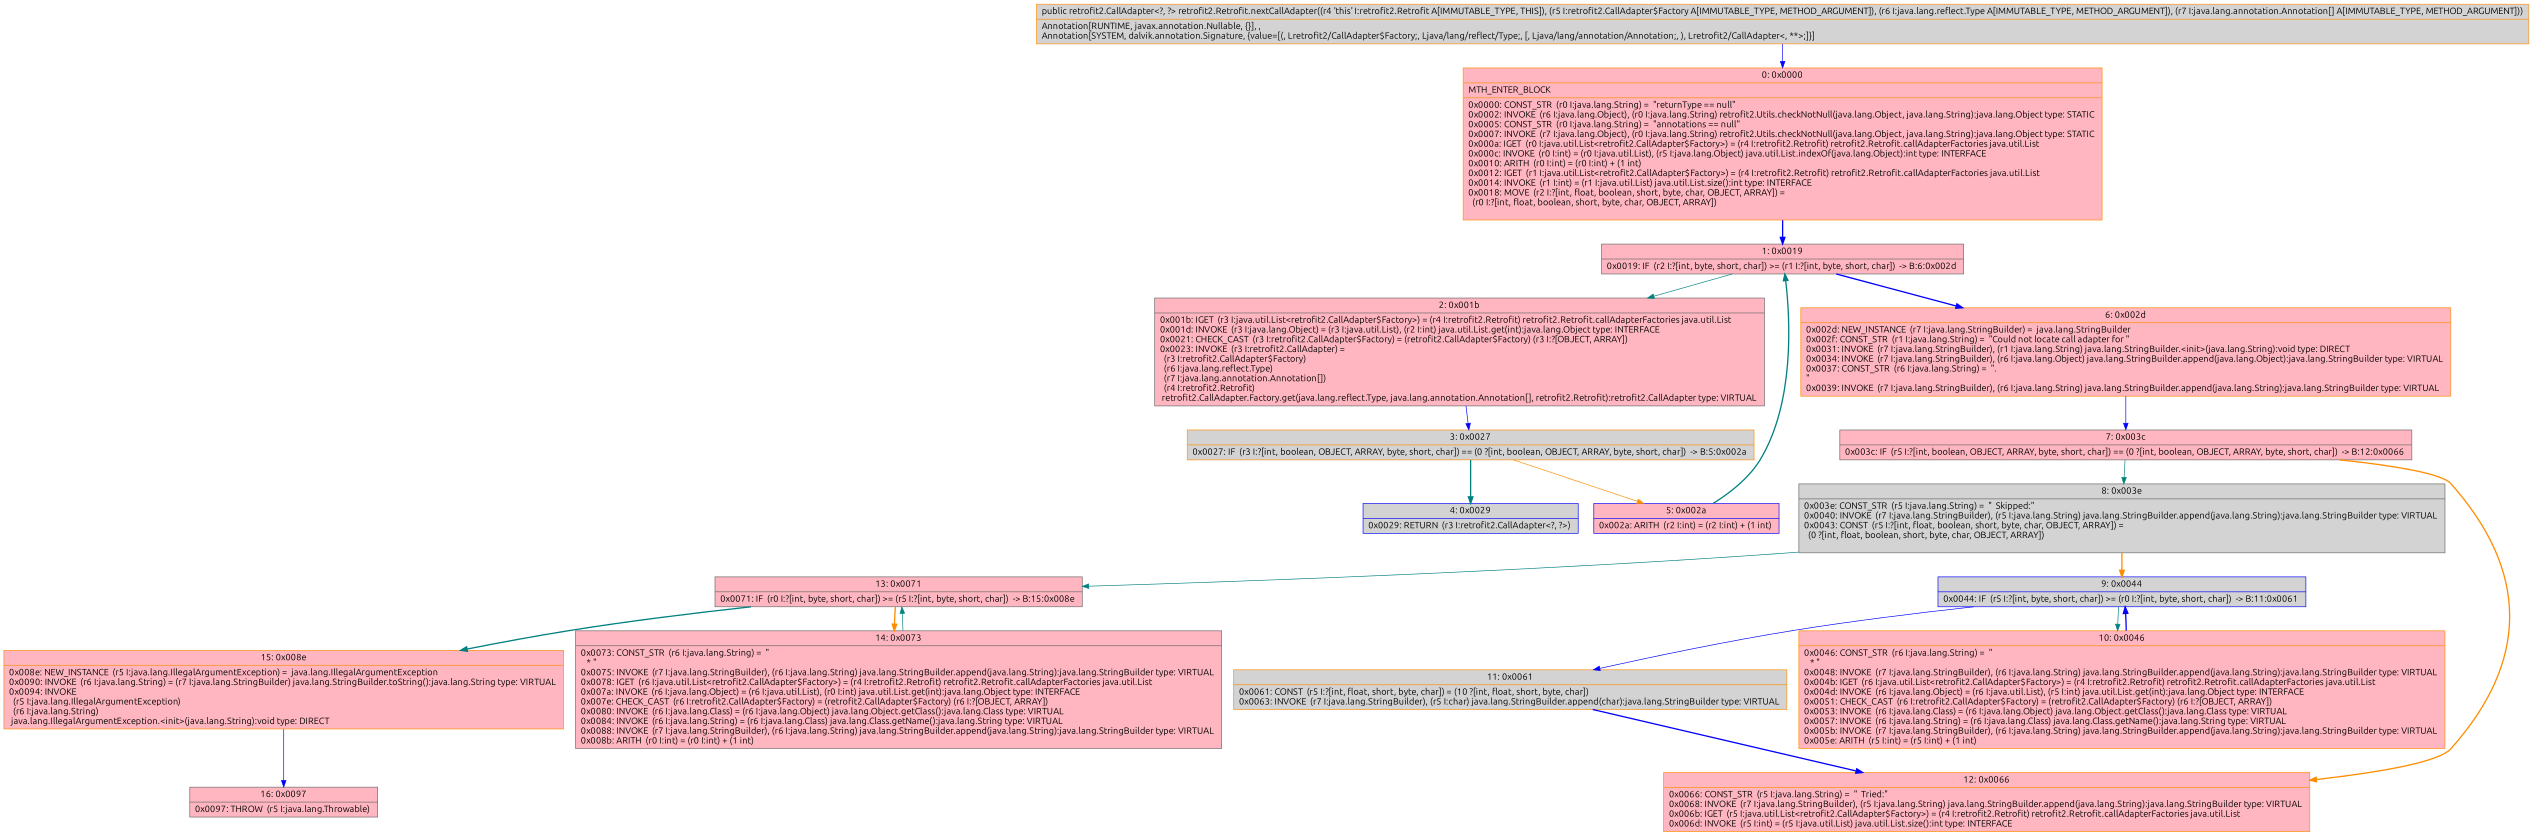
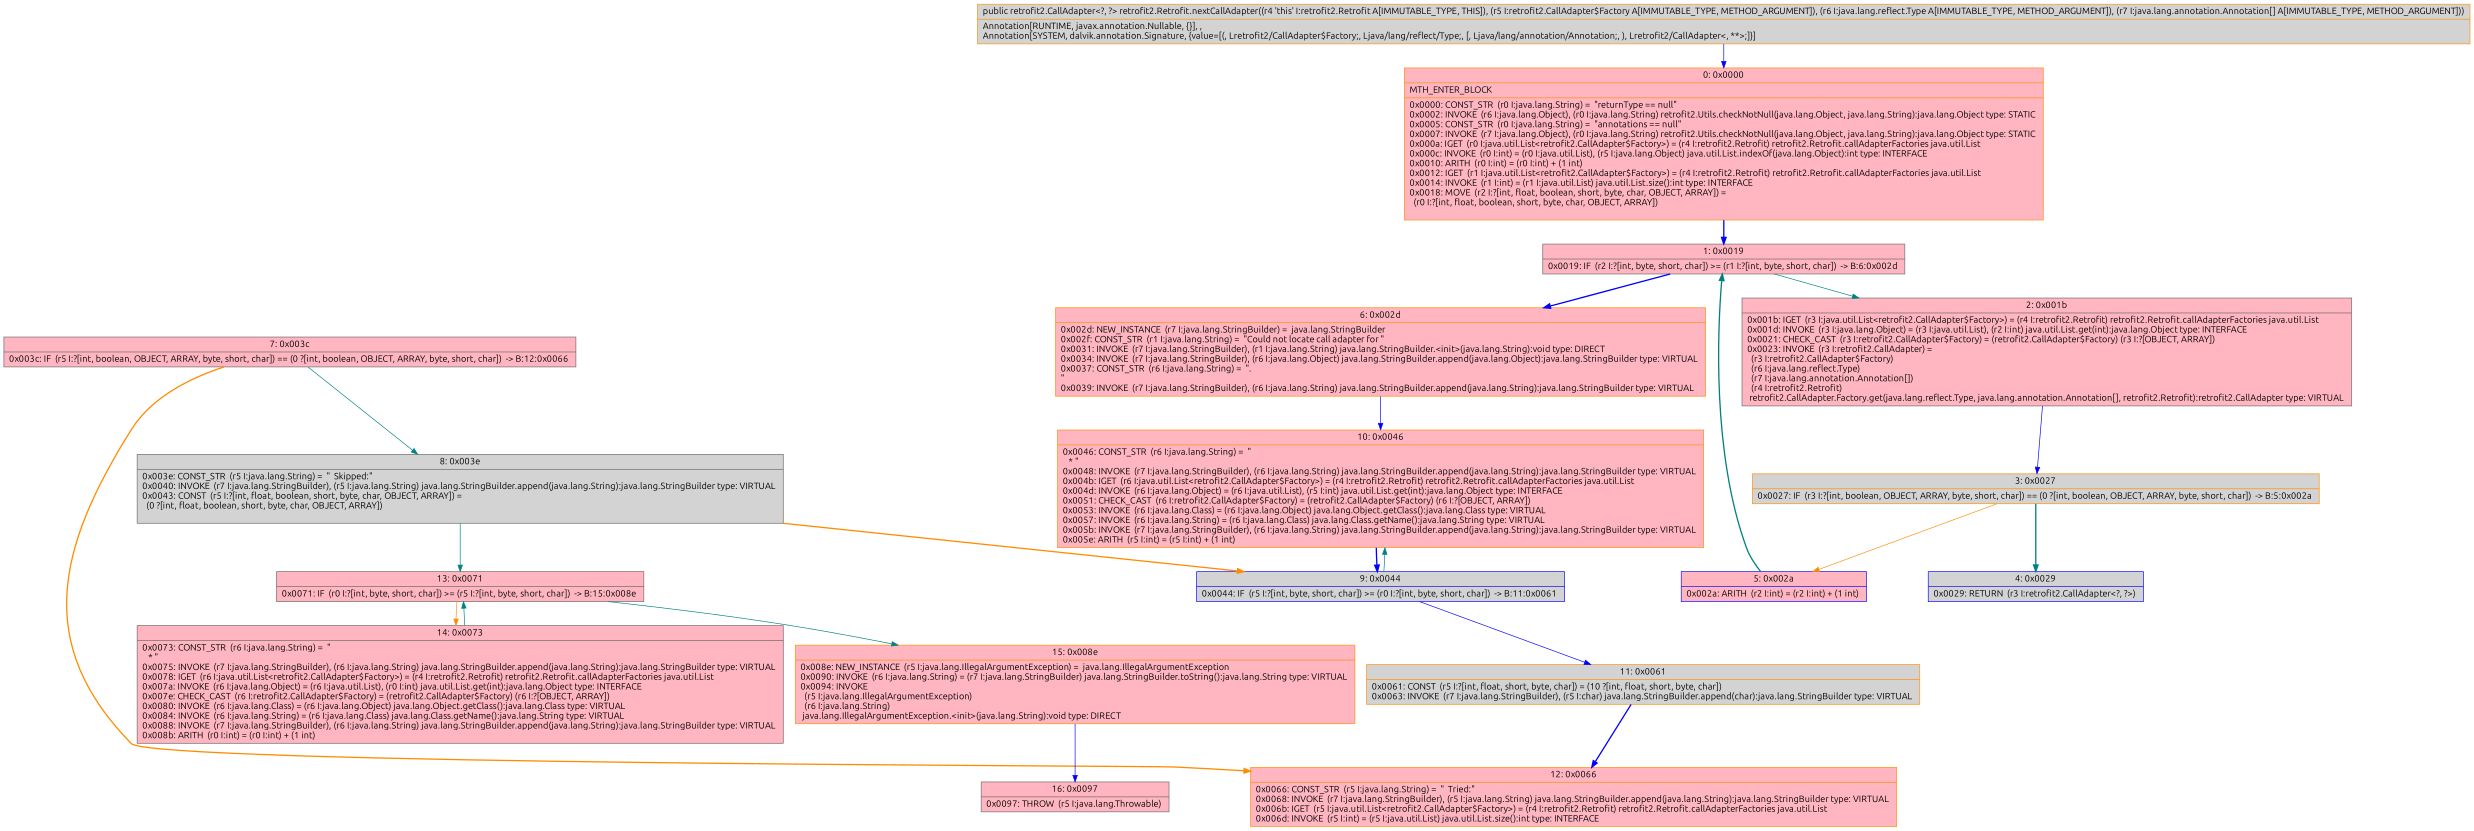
(2126, 410) -> (1381, 410)
(895, 615) -> (456, 610)
(609, 625) -> (750, 619)
